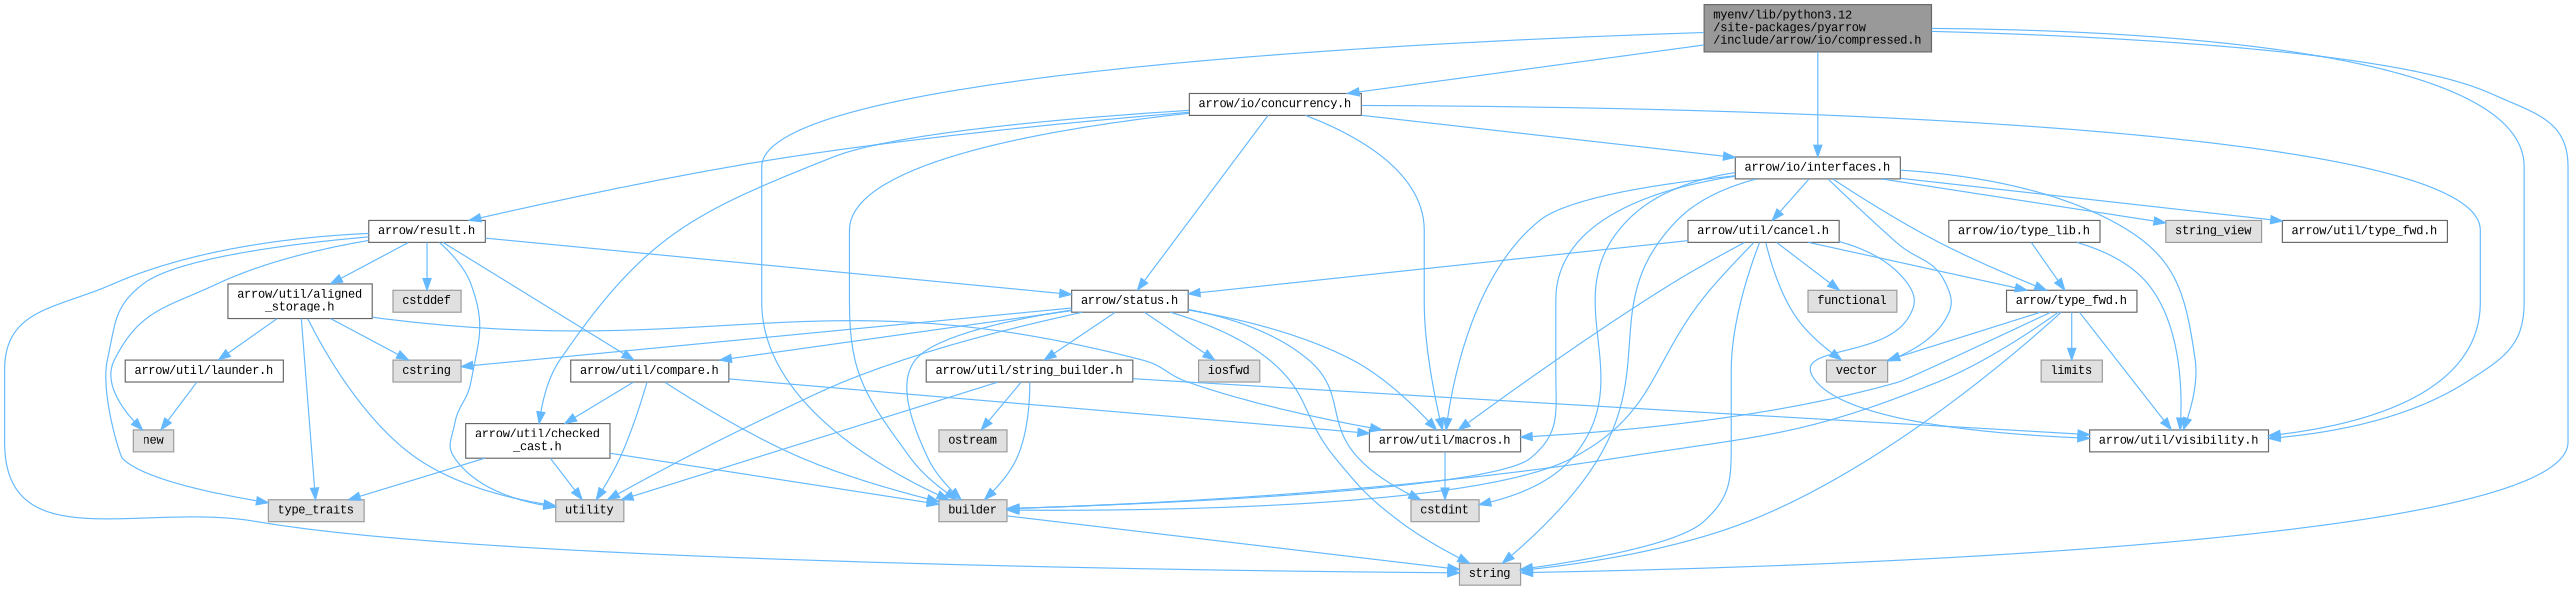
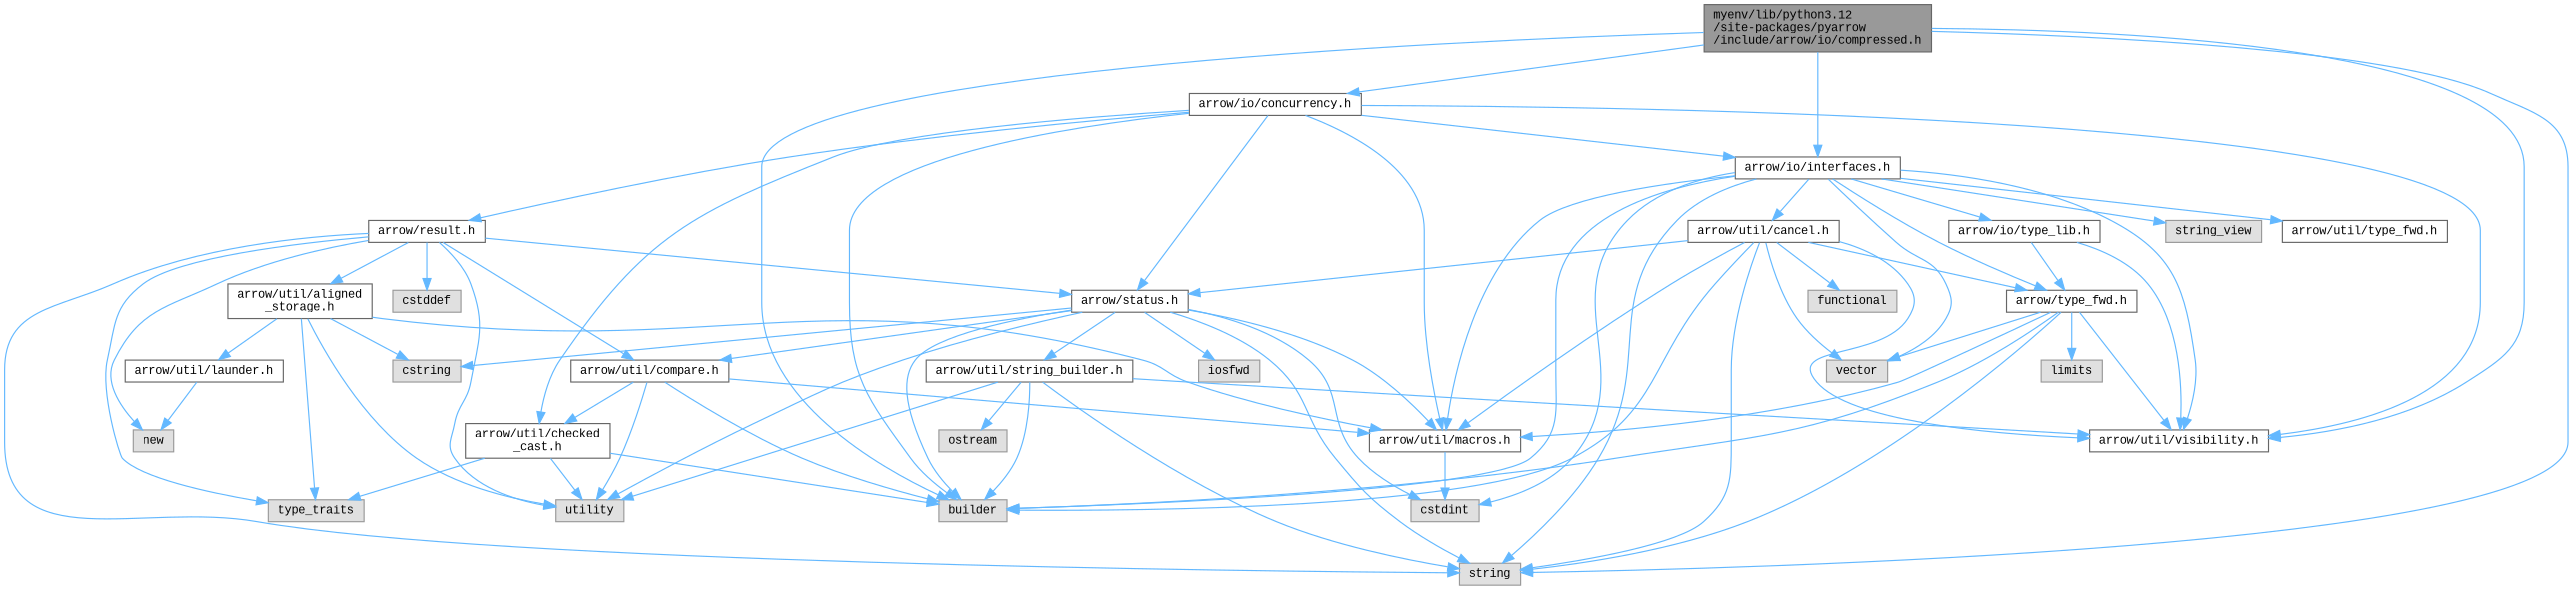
none -> (1915, 198)
(1227, 542) -> (1213, 491)
